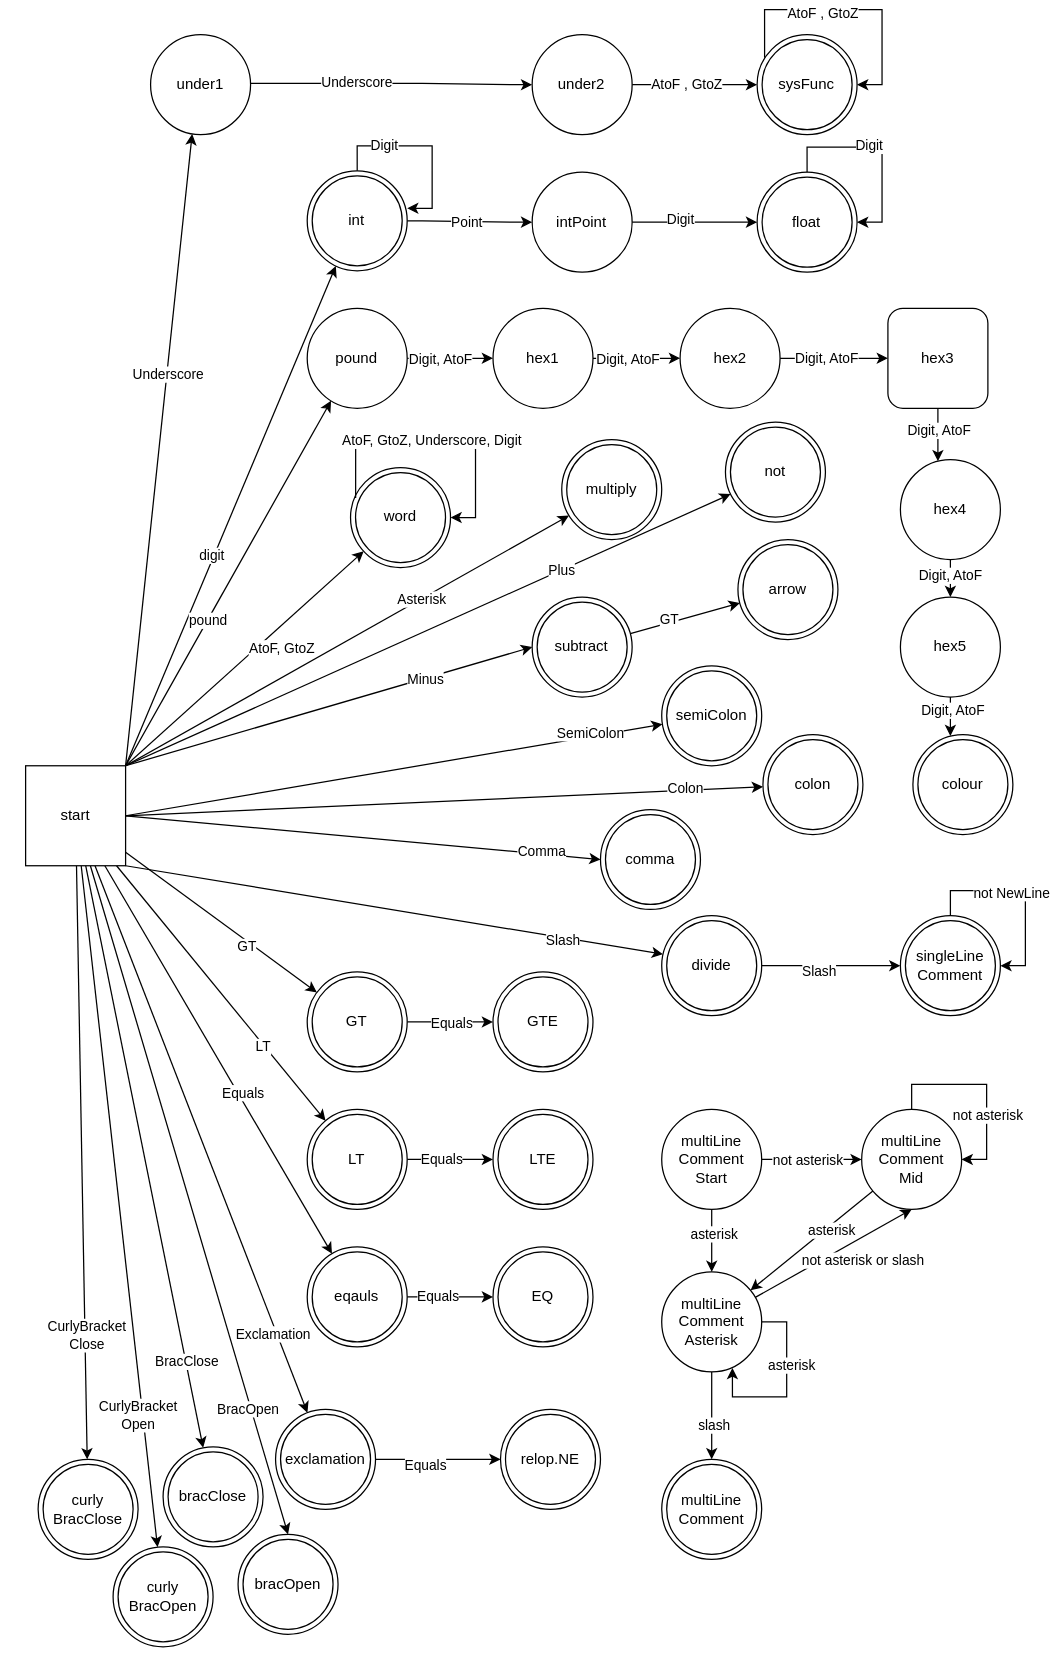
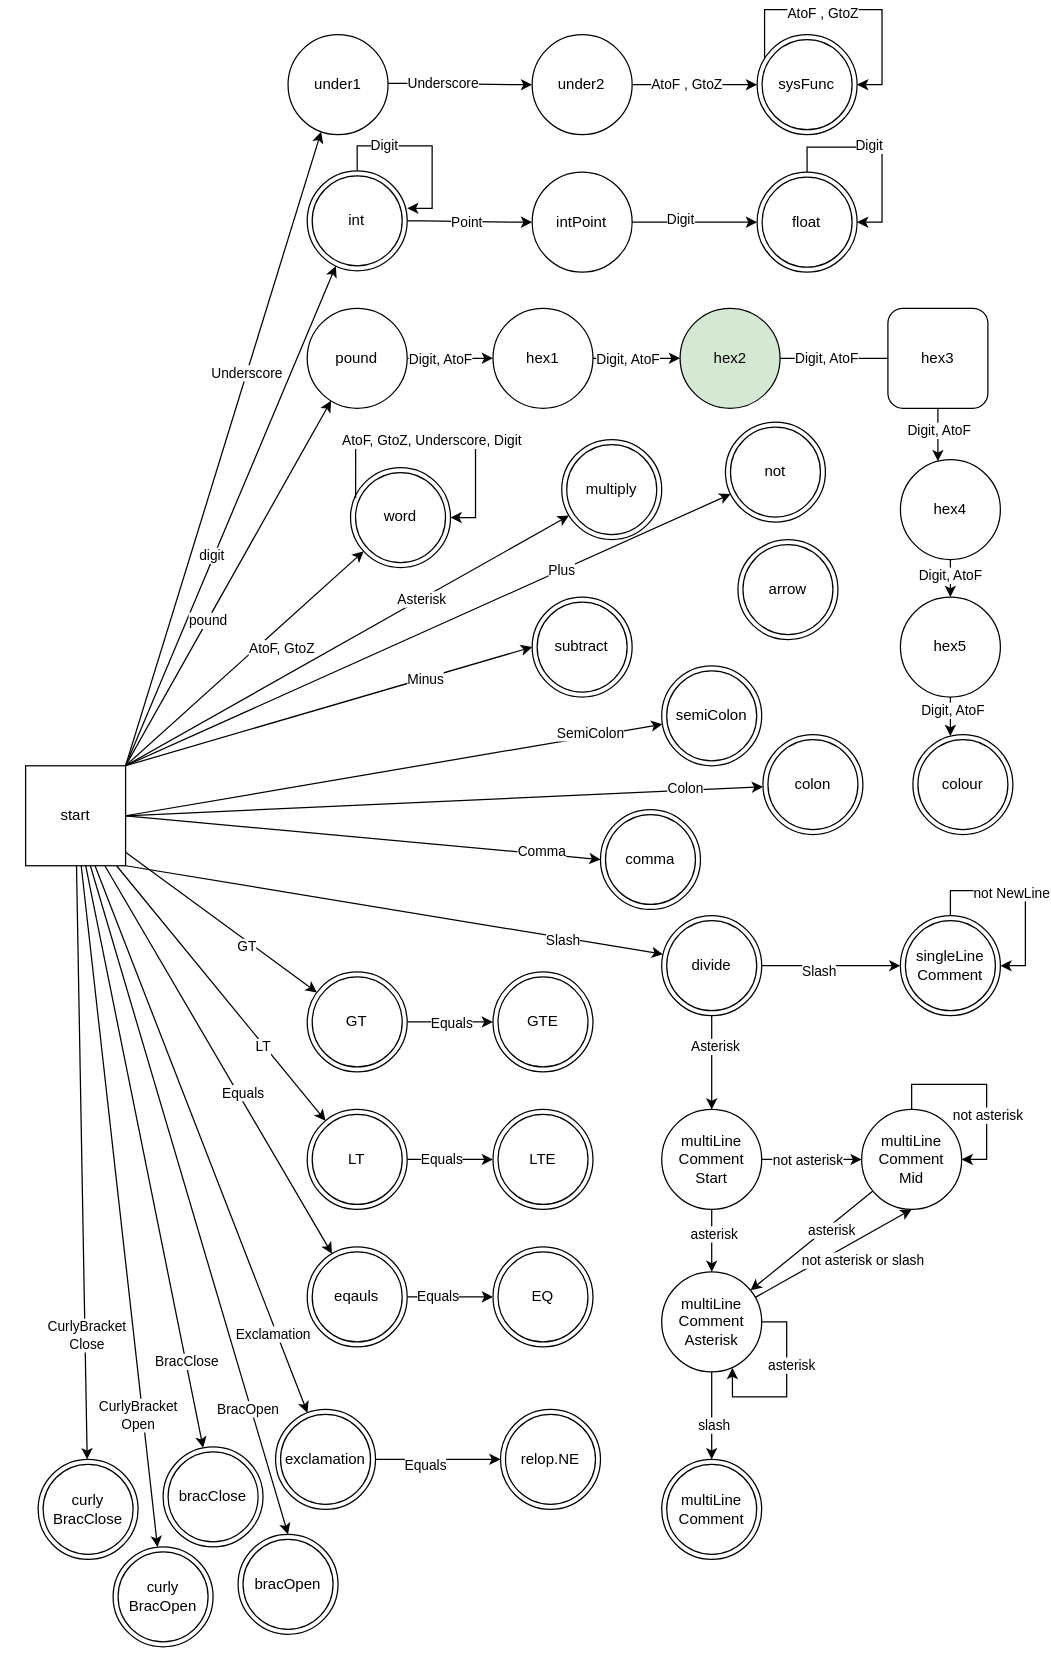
(201, 84) -> (338, 84)
(730, 358) -> (730, 358)
(878, 358) -> (881, 358)
(681, 619) -> none
none -> (712, 1058)
